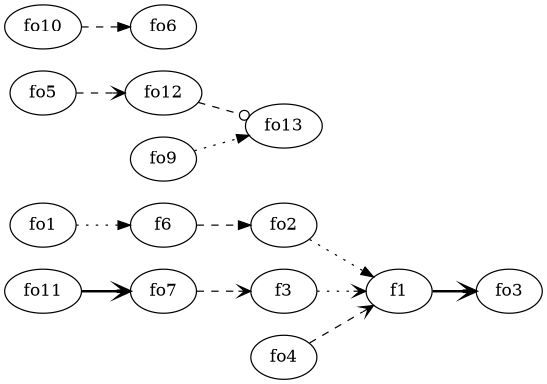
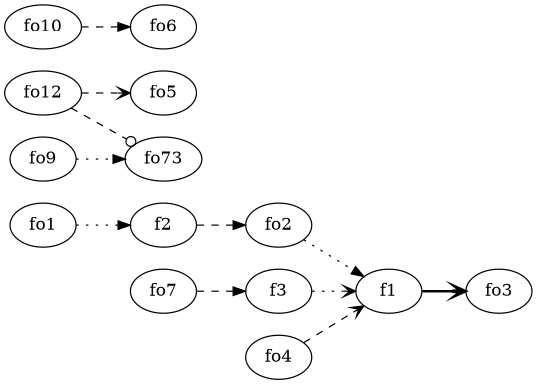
(94, 93) -> (99, 93)
(284, 126) -> (163, 159)
(163, 225) -> (163, 225)
(43, 291) -> none
(217, 291) -> (215, 291)
